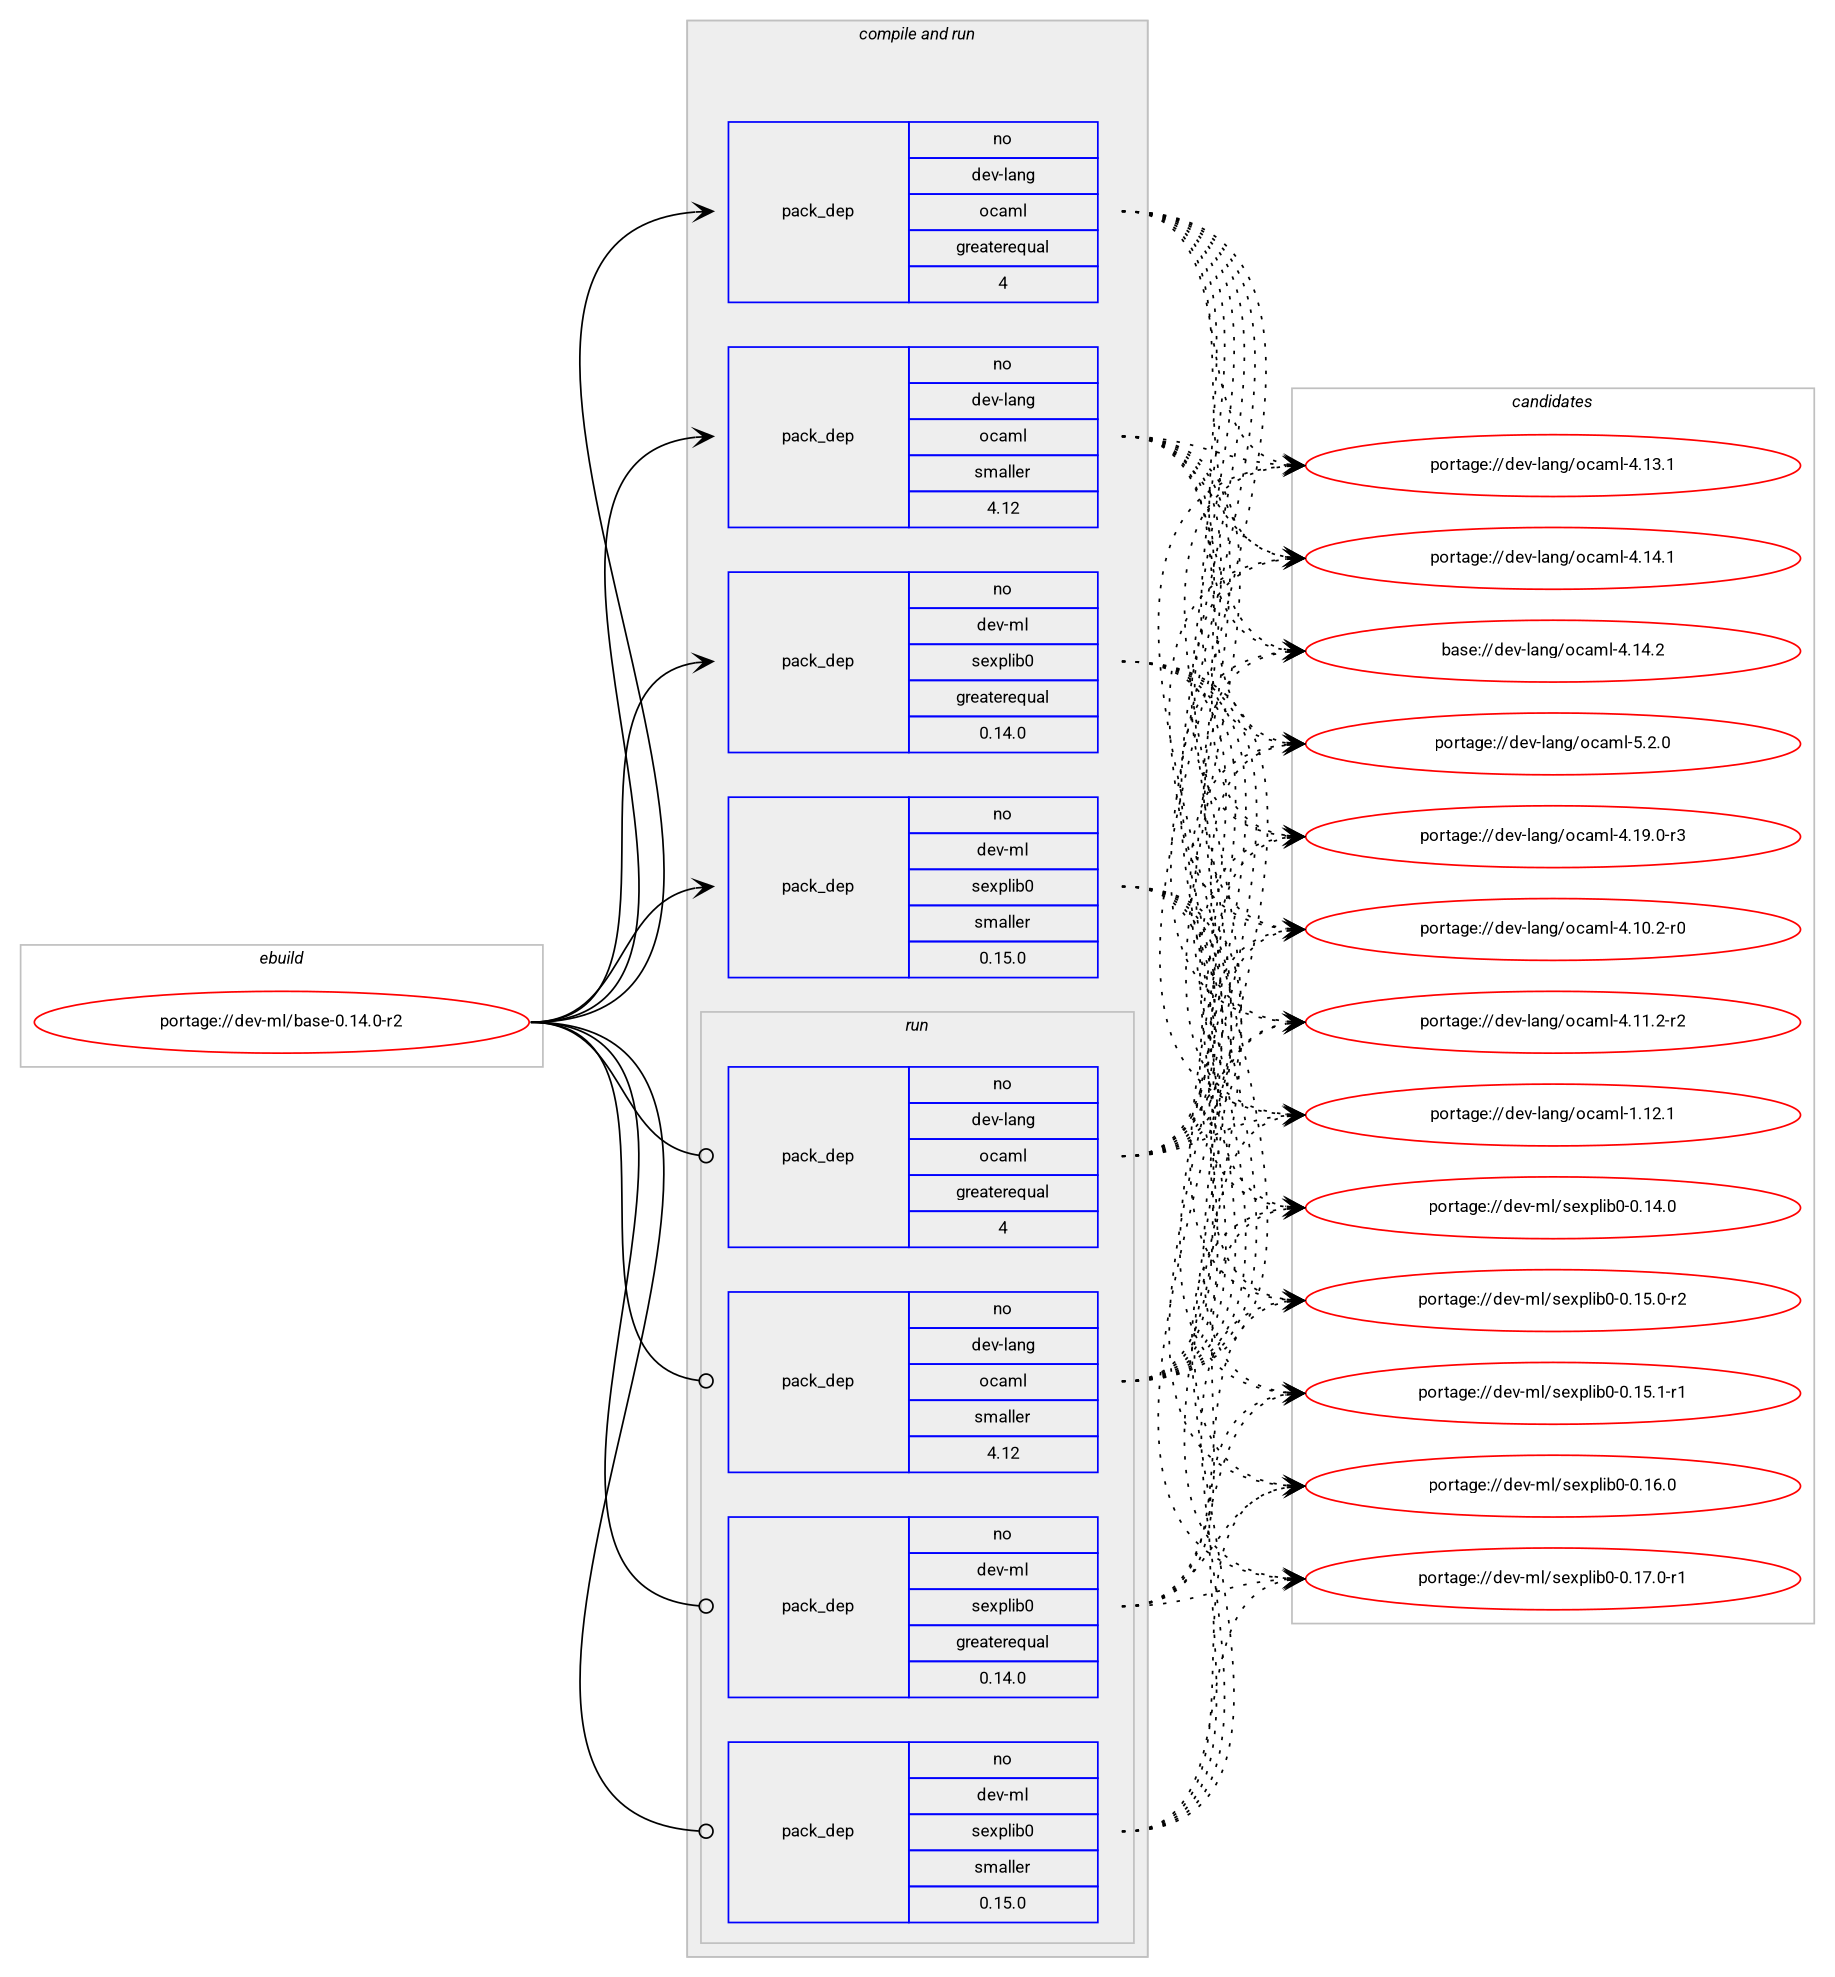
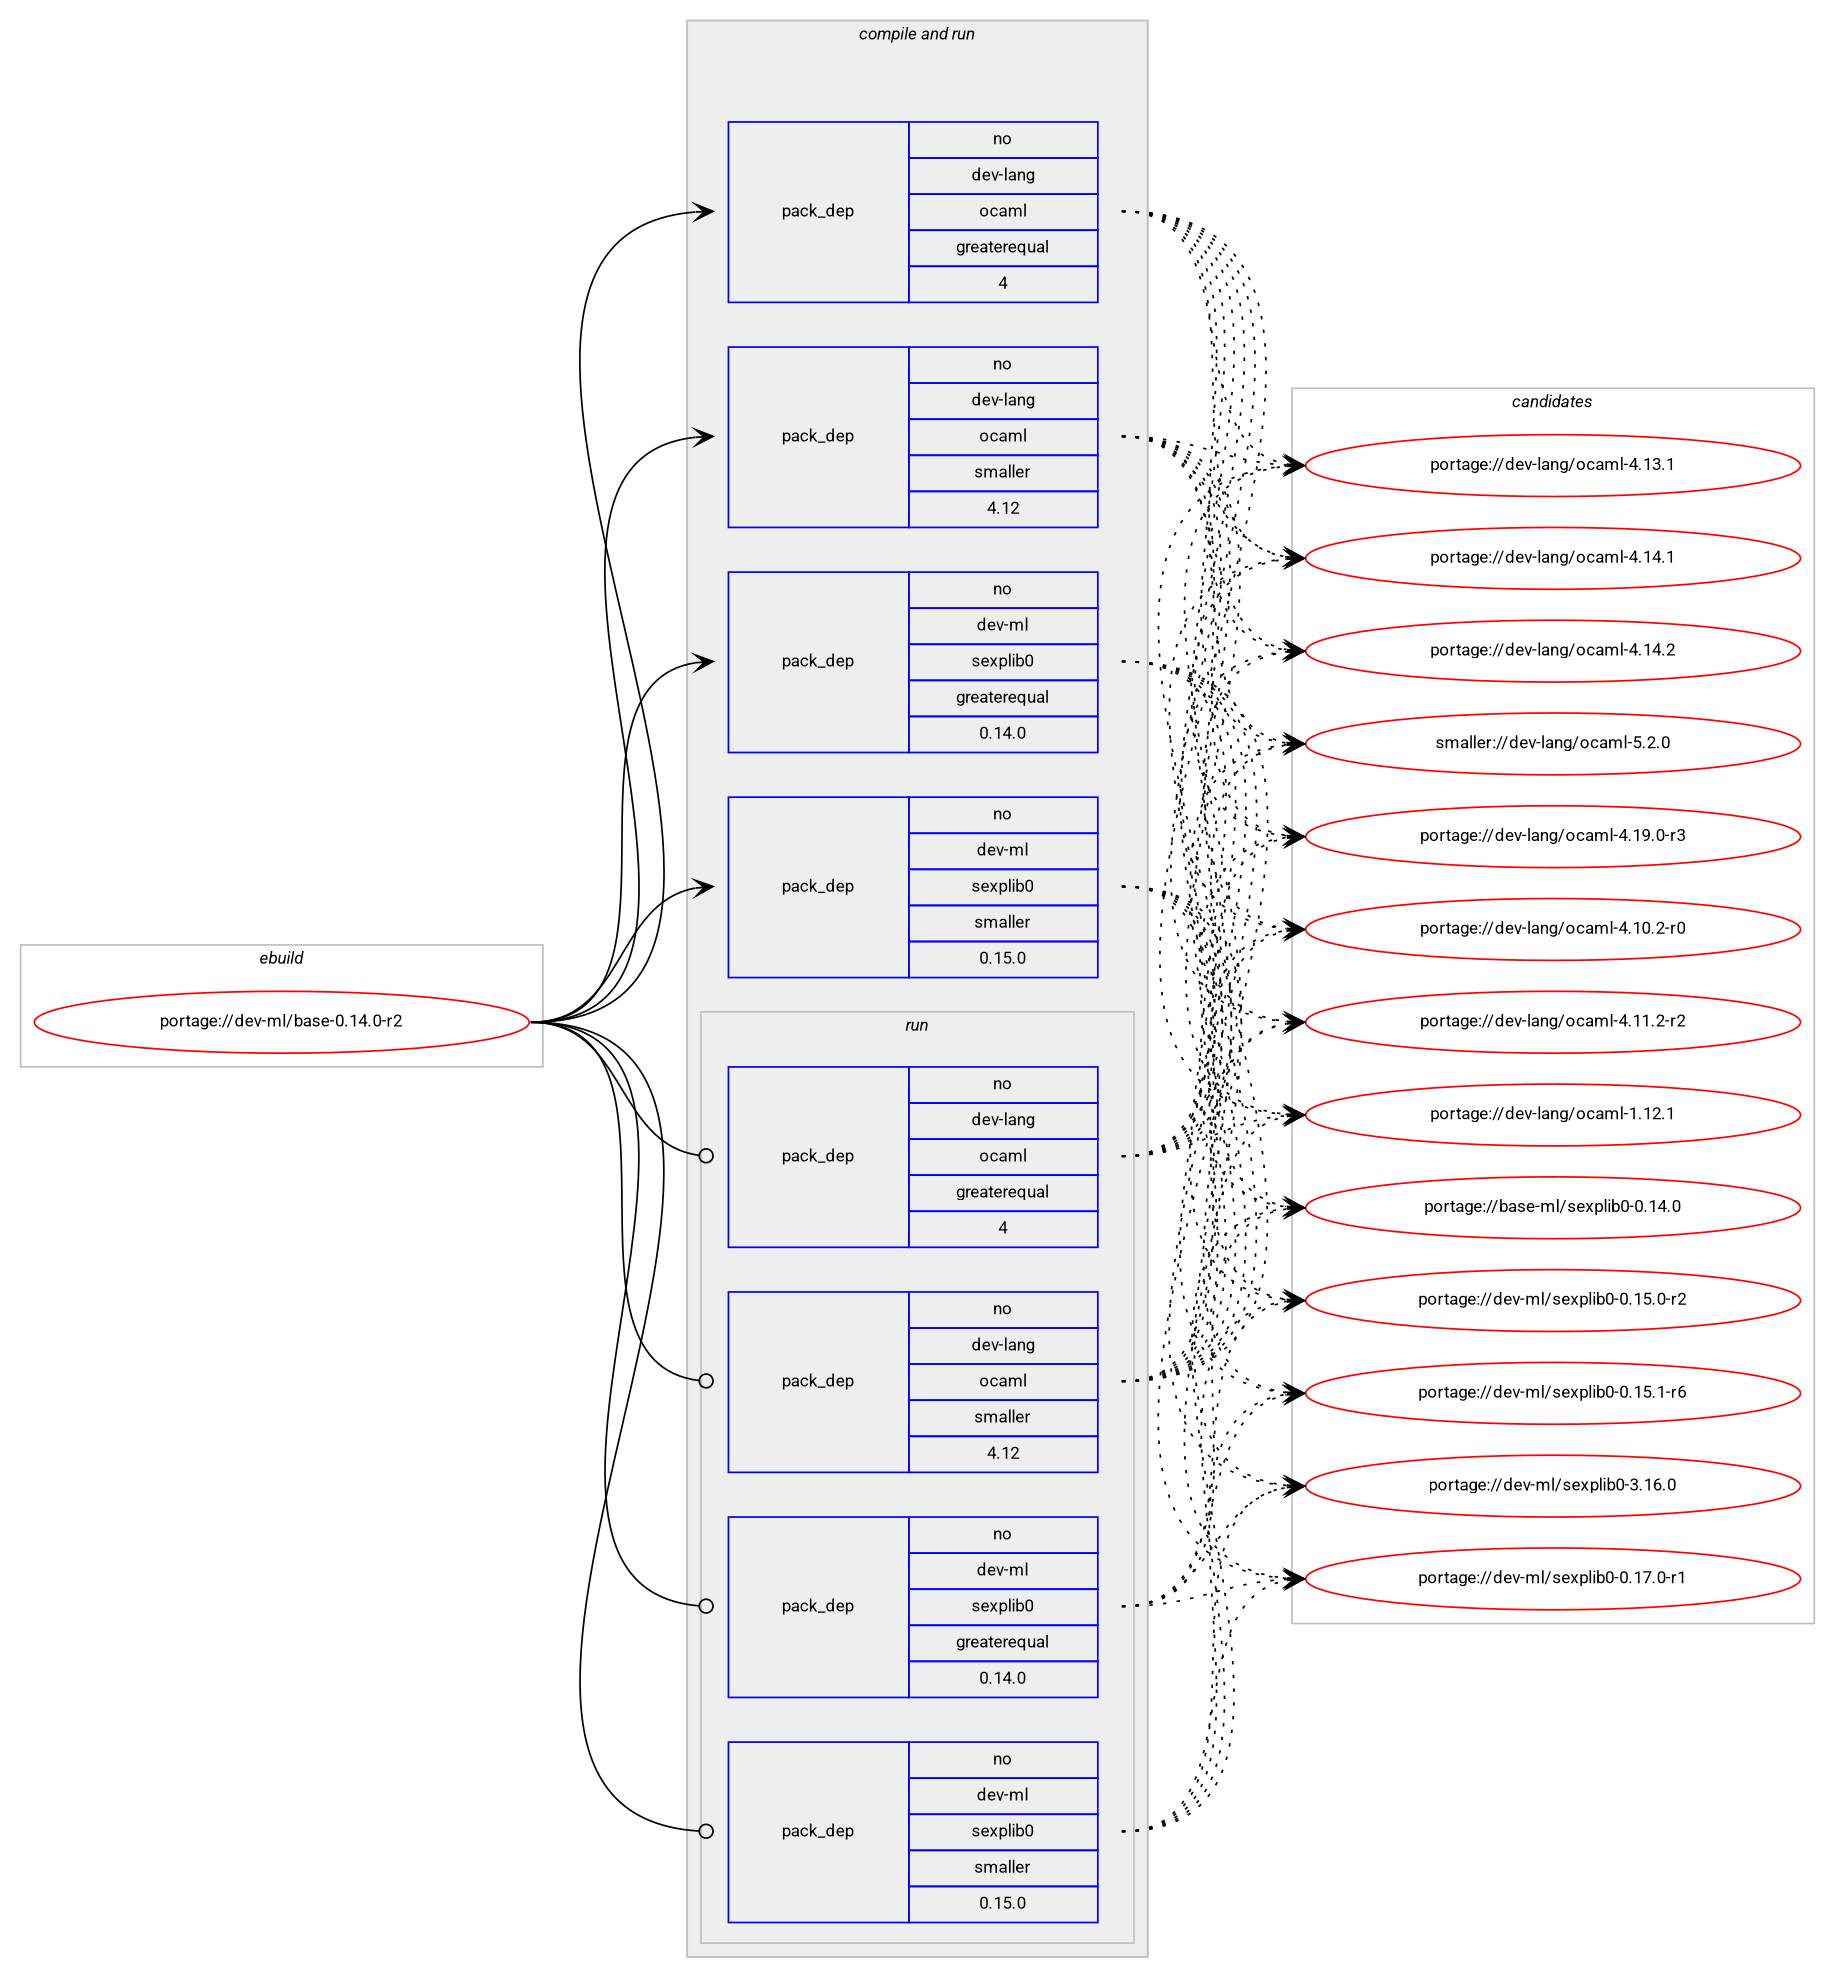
(1553, 651) -> (1553, 651)
(1553, 744) -> (1553, 744)
(1553, 1208) -> (1553, 1208)
(1553, 1393) -> (1553, 1393)
(1553, 1486) -> (1553, 1486)
